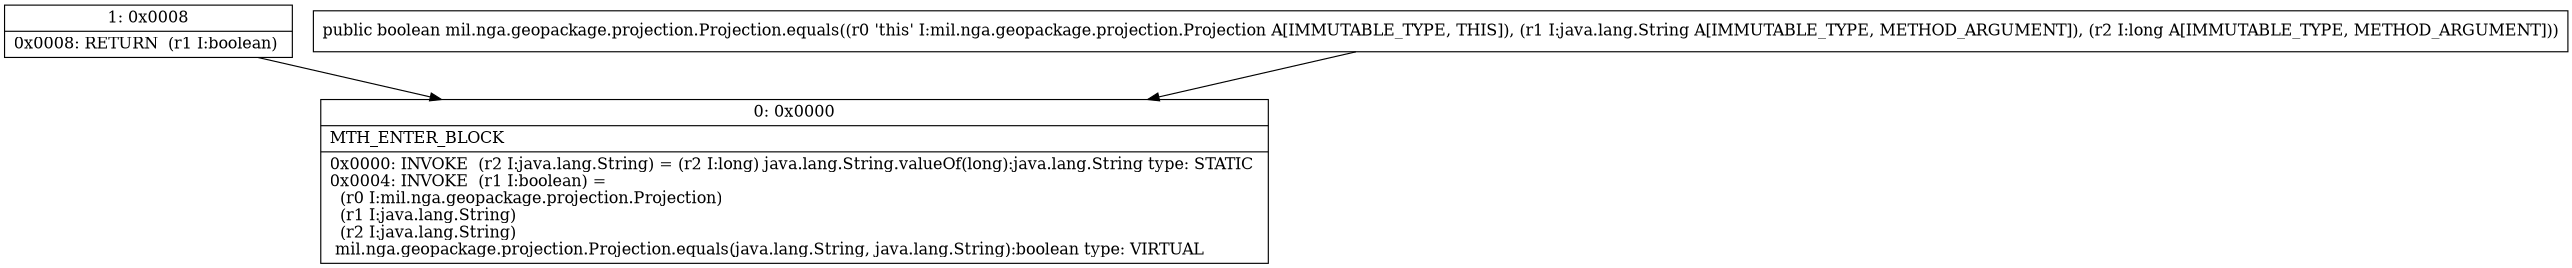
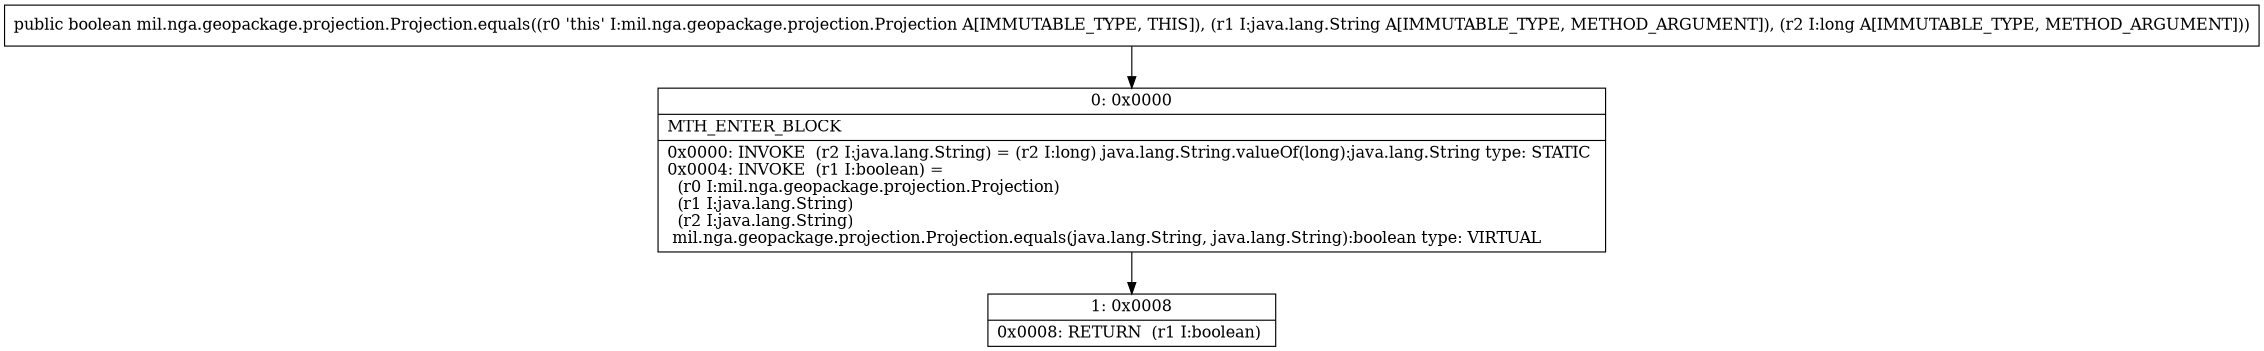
(344, 77) -> (1132, 267)
